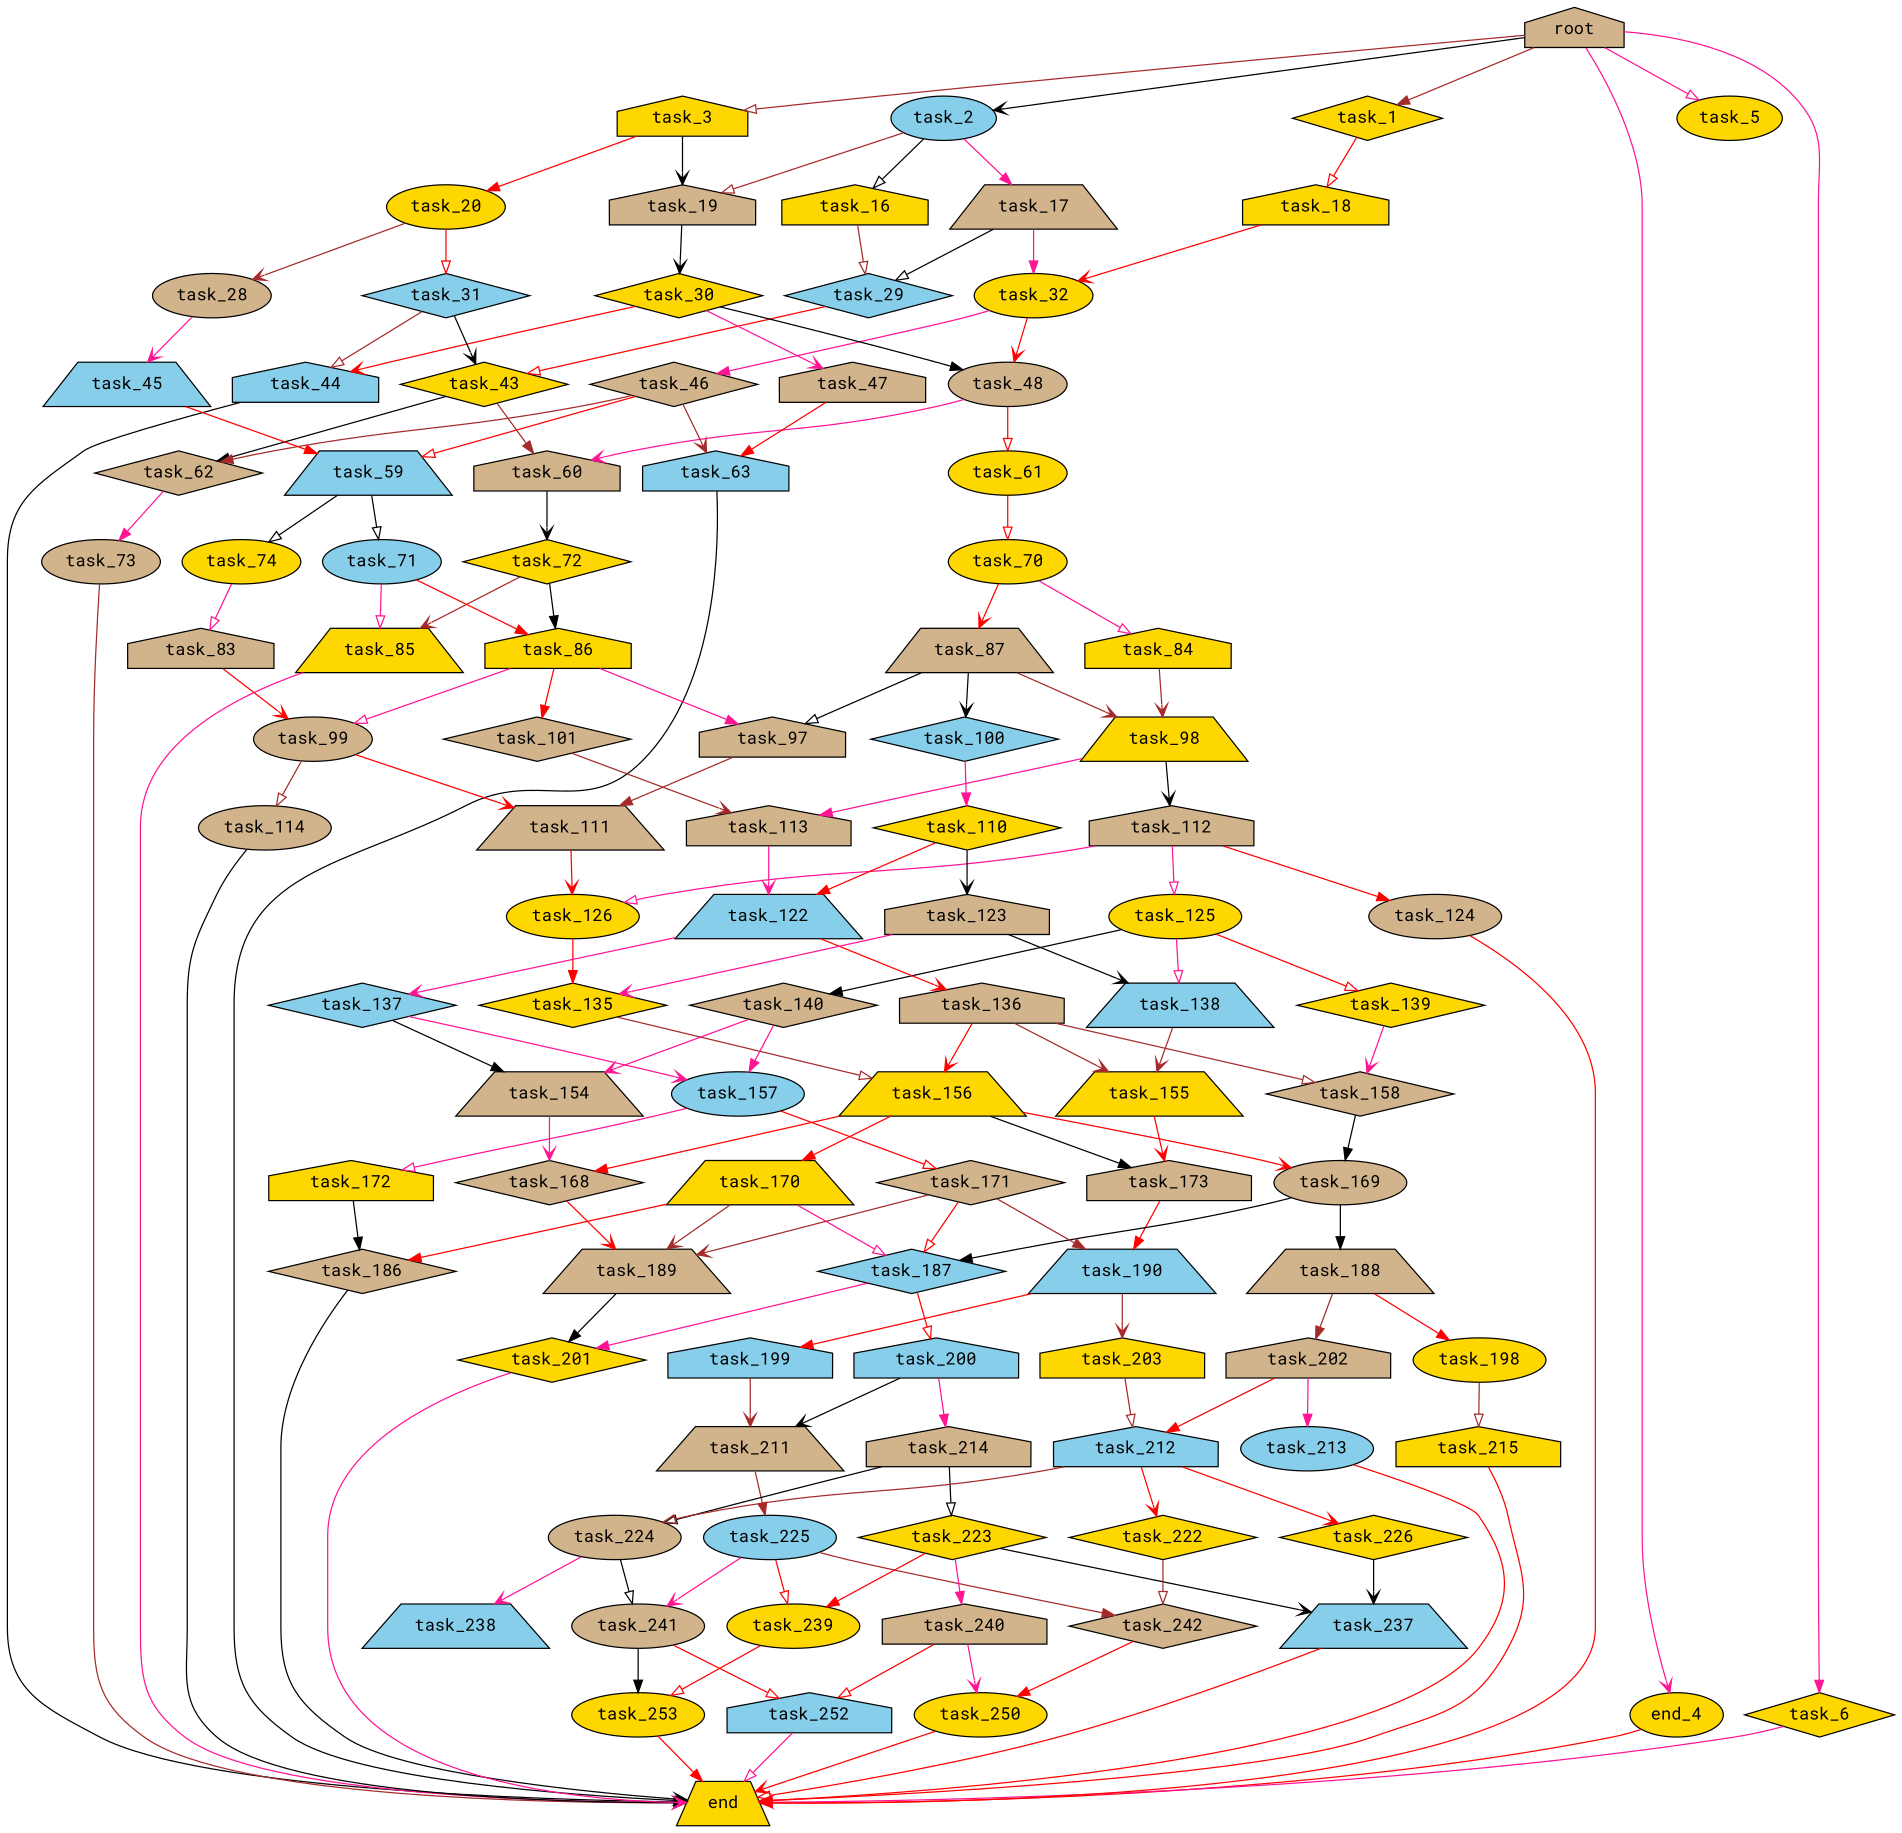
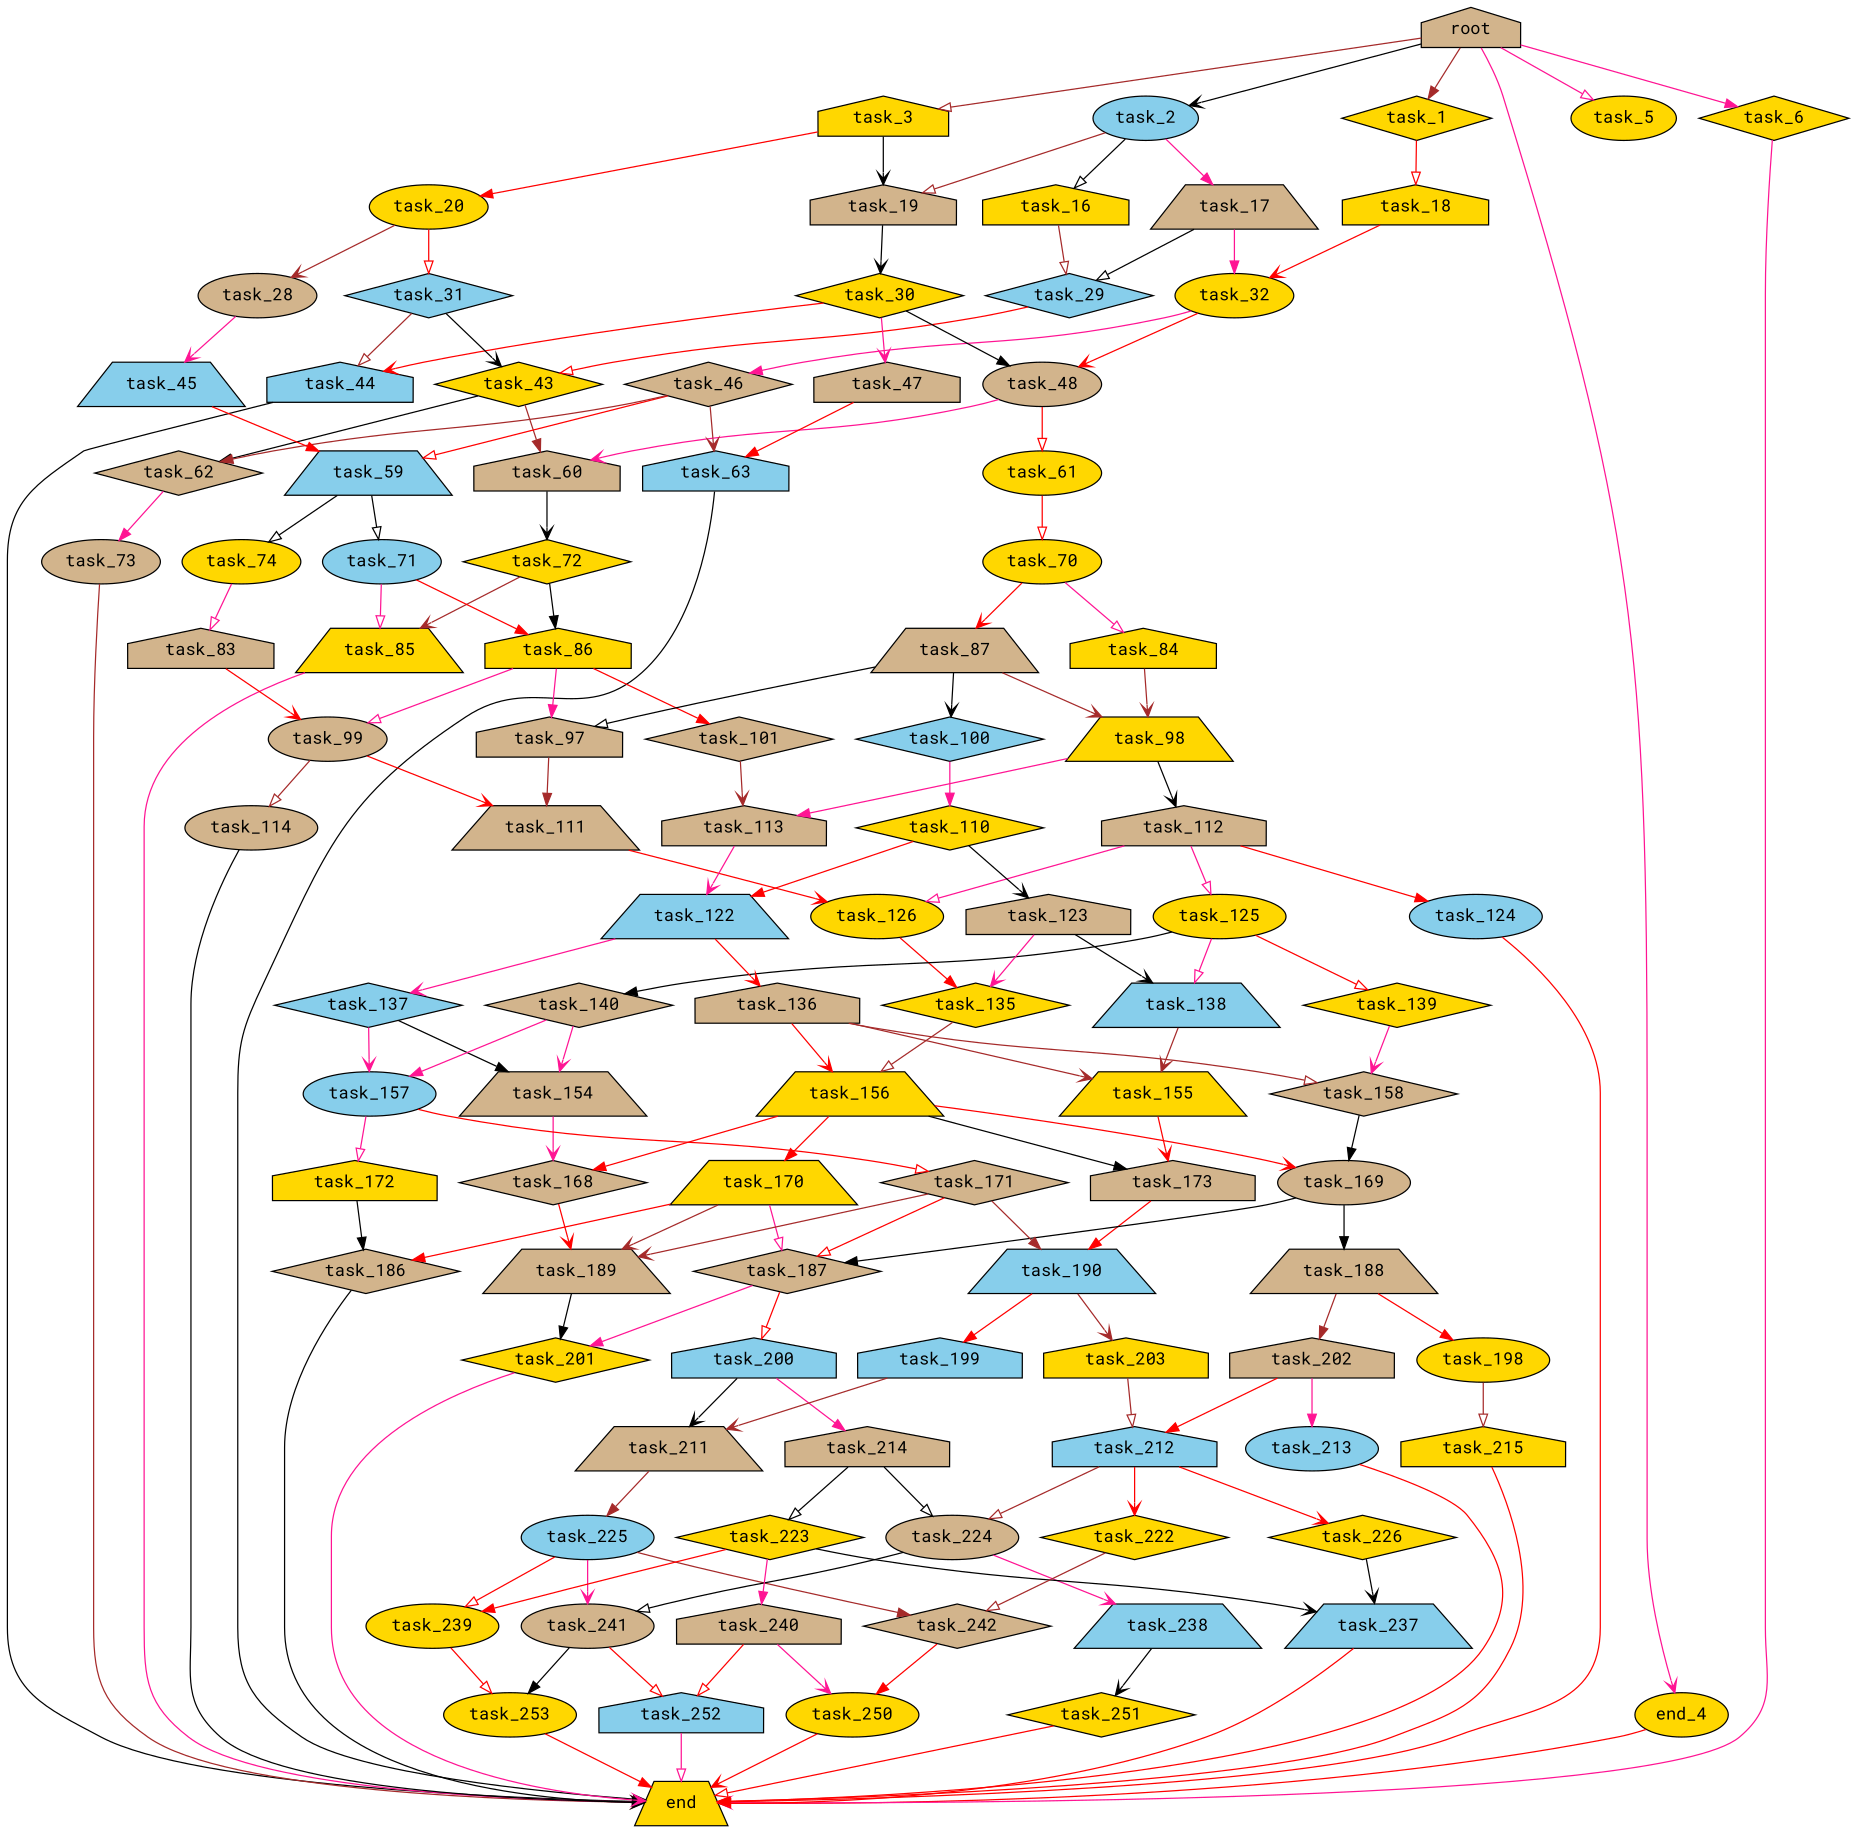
(1435, 917) -> (1476, 917)
(912, 1271) -> (787, 1271)
none -> (1101, 1715)
